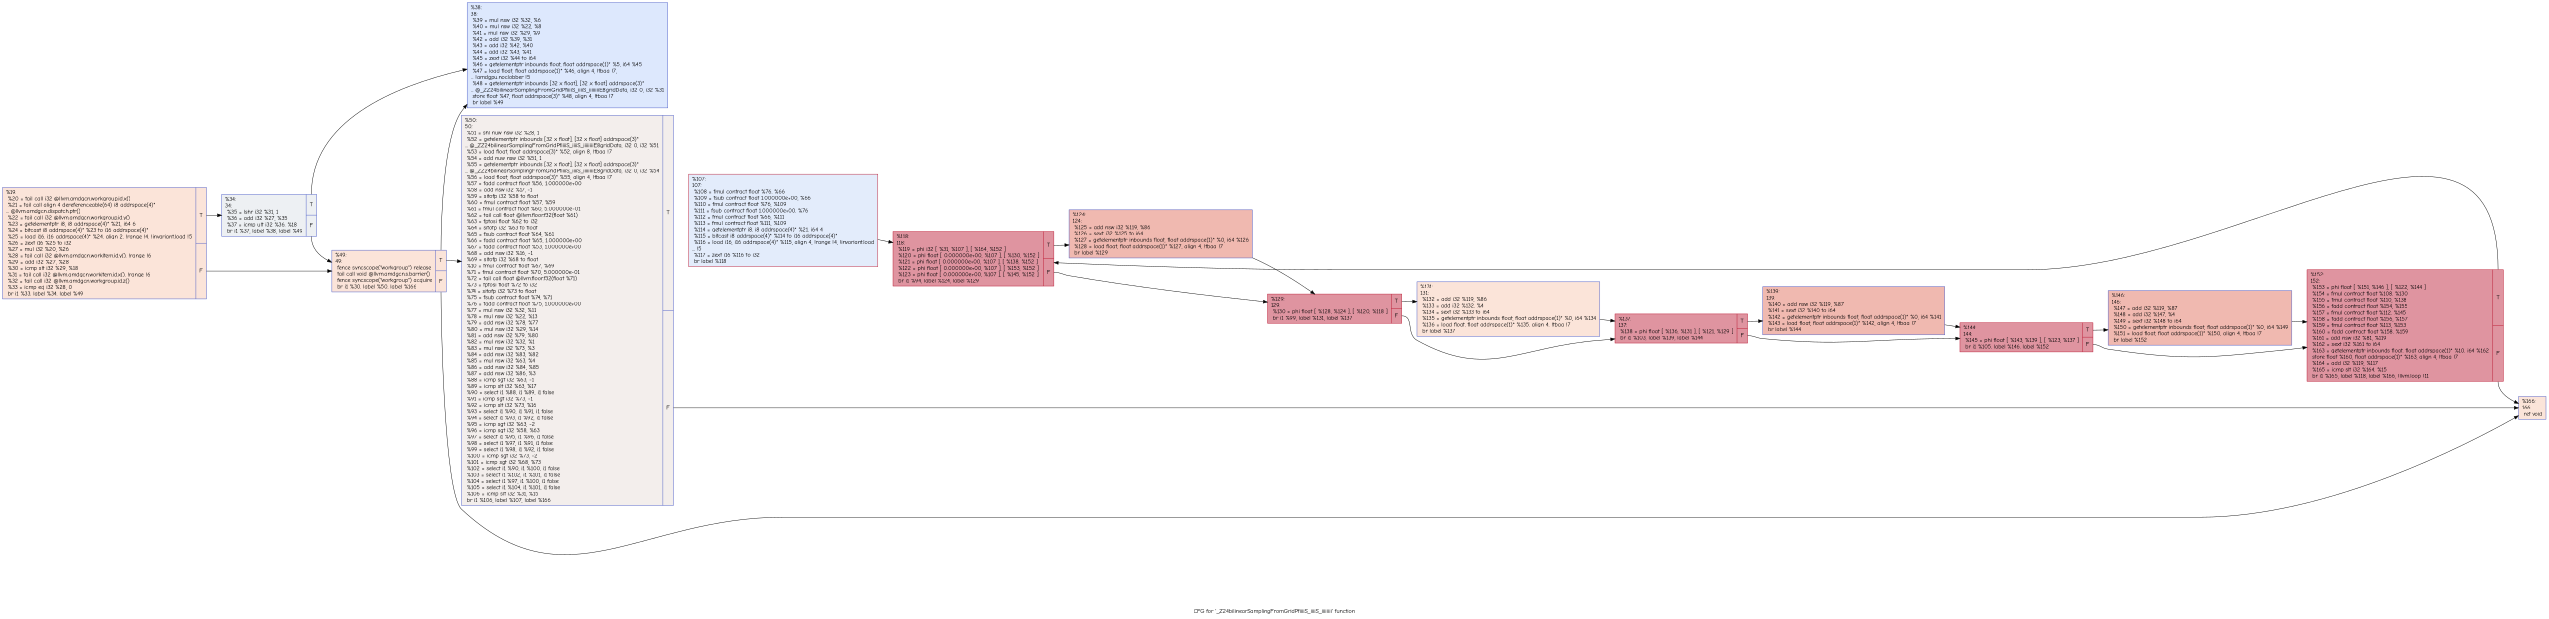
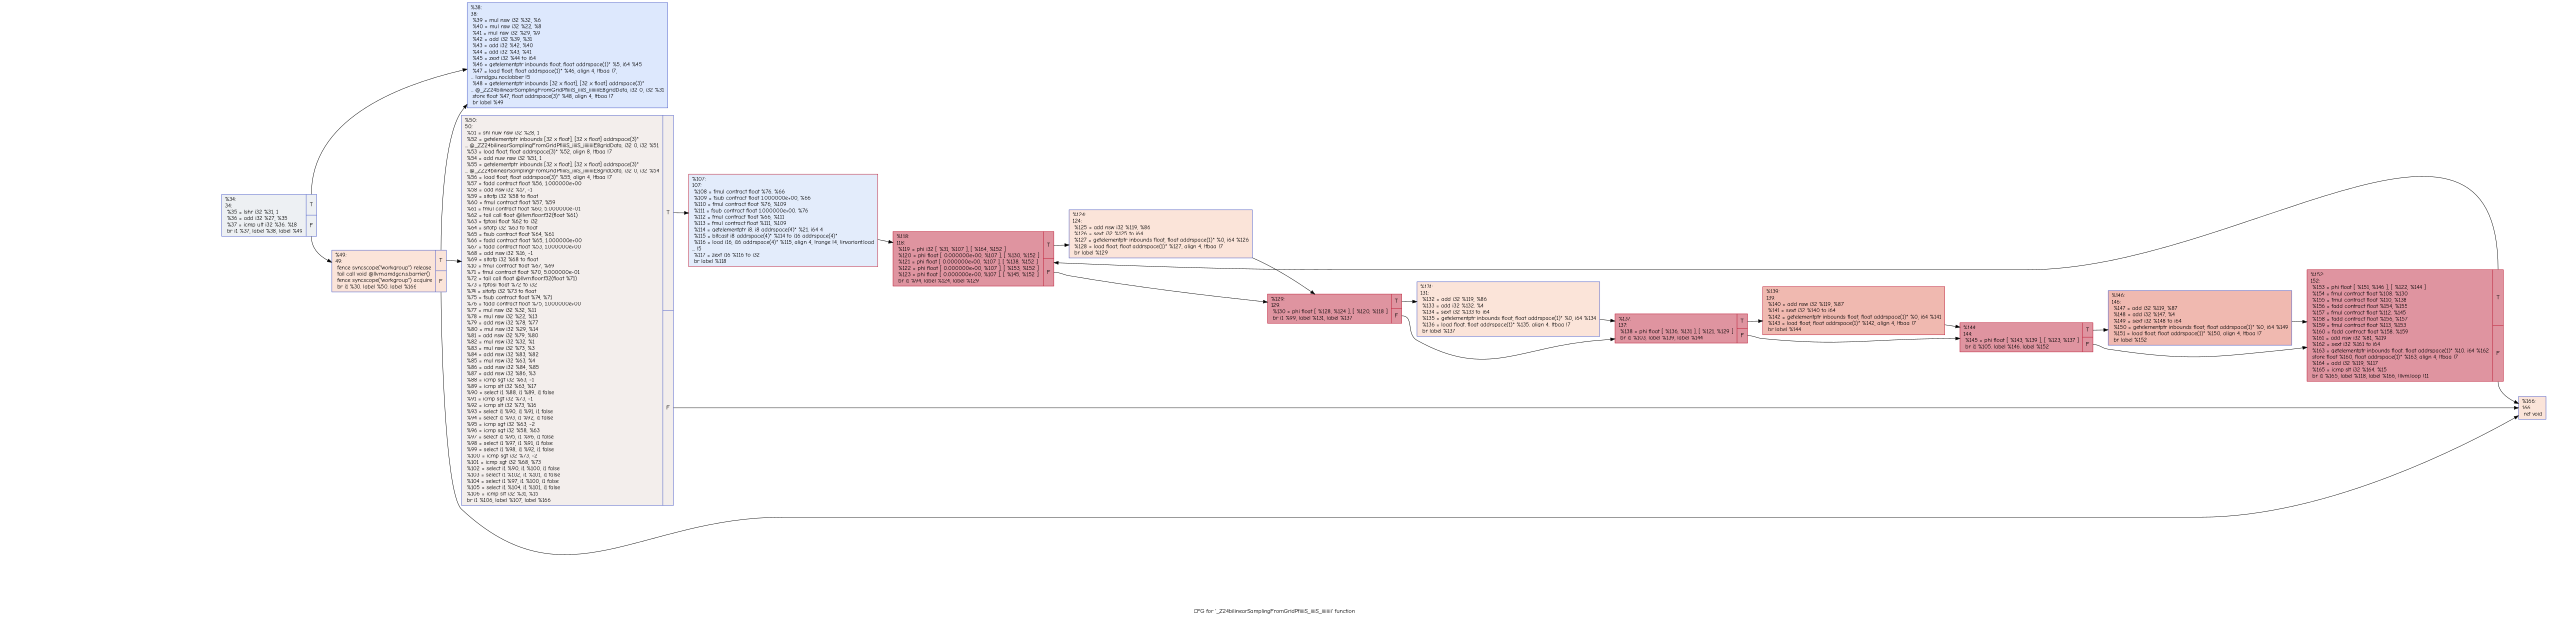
none -> (679, 213)
(1161, 234) -> (1161, 234)
(104, 243) -> none
(1854, 311) -> (1854, 311)
